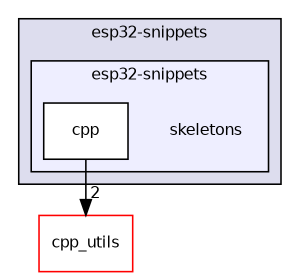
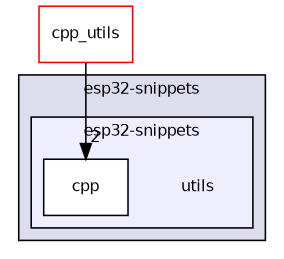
(206, 131) -> (198, 187)
(86, 180) -> (86, 103)
